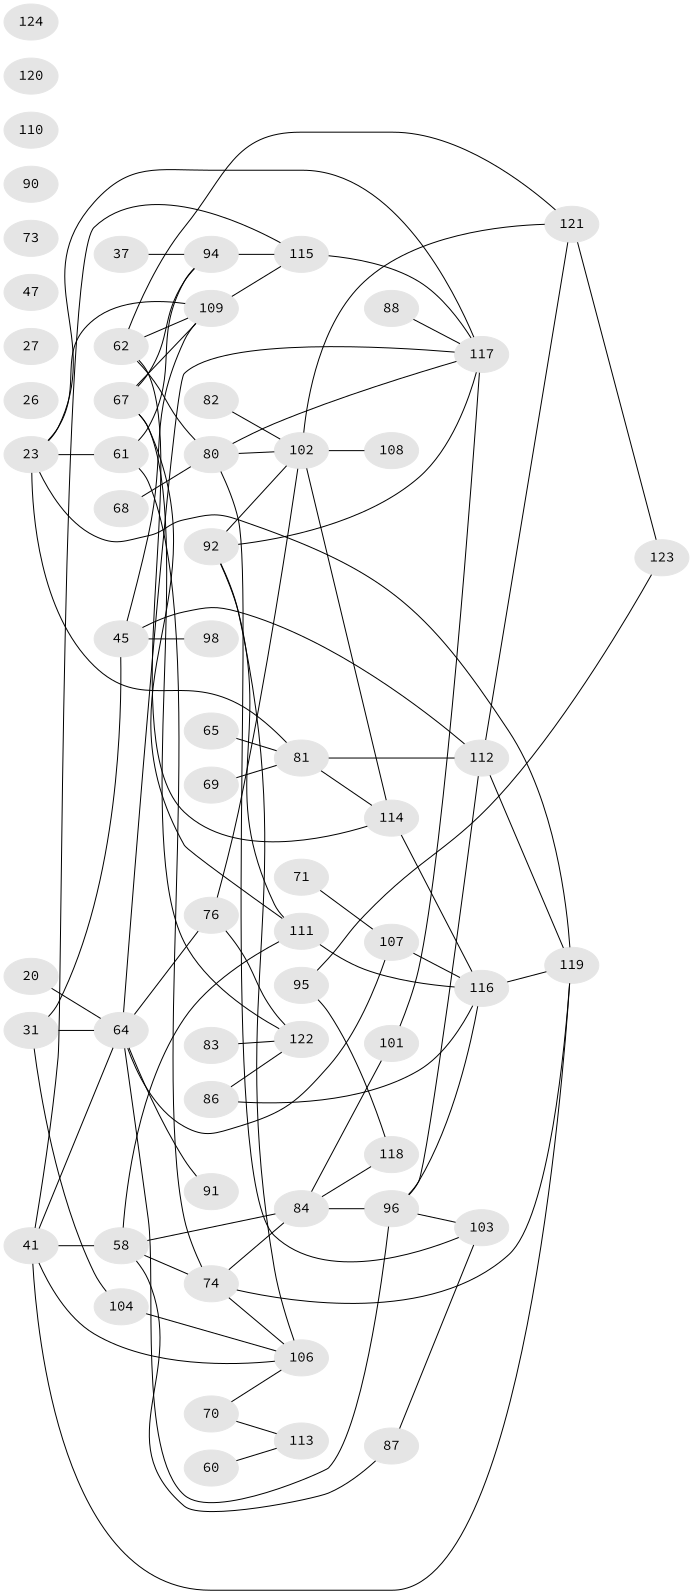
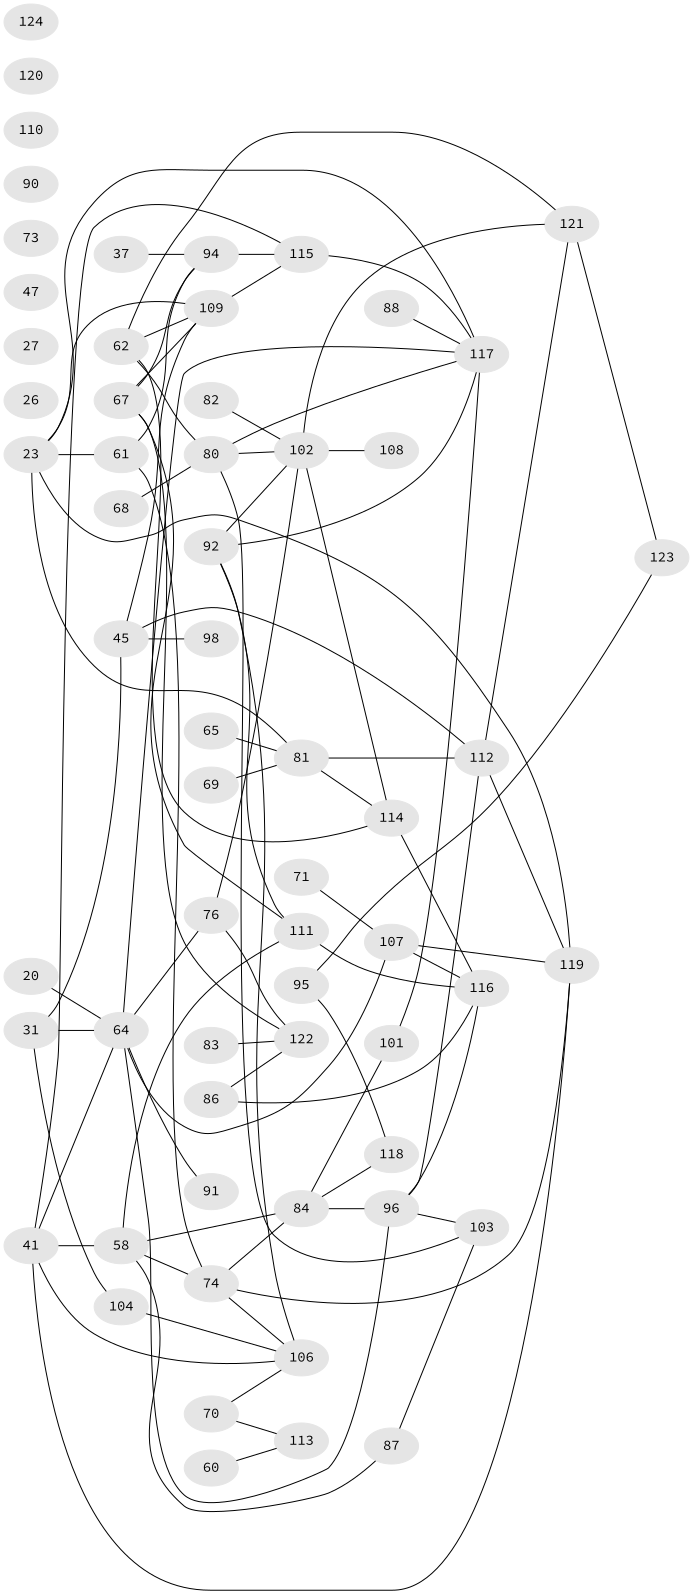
(527, 977) -> (482, 954)
